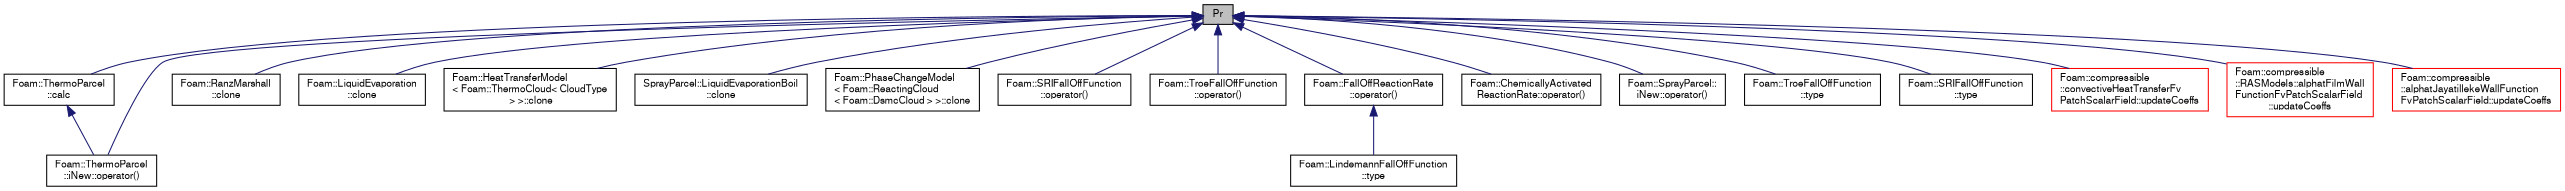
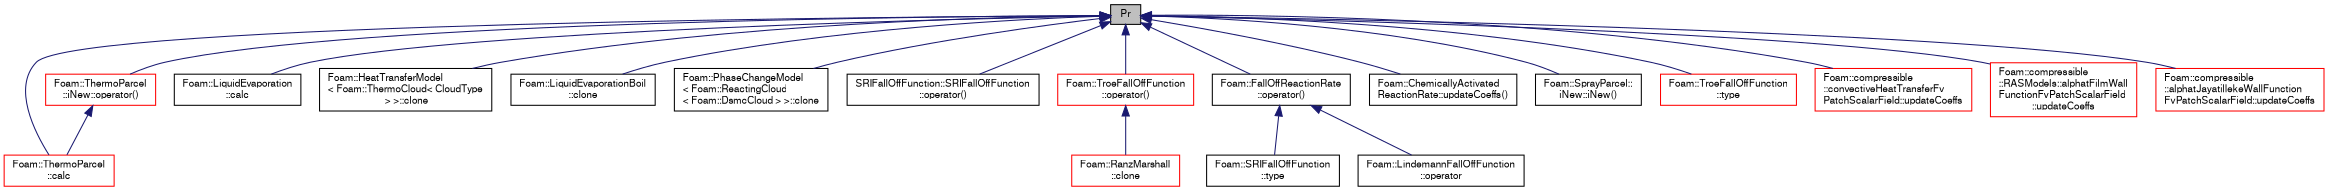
(722, 26) -> (1126, 135)
(1675, 39) -> (1277, 135)
(59, 90) -> (59, 171)
(226, 90) -> (1126, 171)
(362, 90) -> (238, 90)
(721, 90) -> (583, 90)
(1064, 90) -> (943, 90)
(1218, 90) -> (1126, 90)
(1531, 90) -> (1443, 90)
(1672, 90) -> (1588, 90)
(1813, 90) -> (1728, 90)
(83, 135) -> (77, 135)
(102, 171) -> (101, 90)
(1374, 171) -> (1441, 171)
